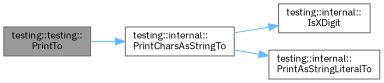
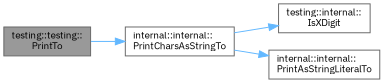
(180, 41) -> (180, 41)
(324, 65) -> (324, 65)
